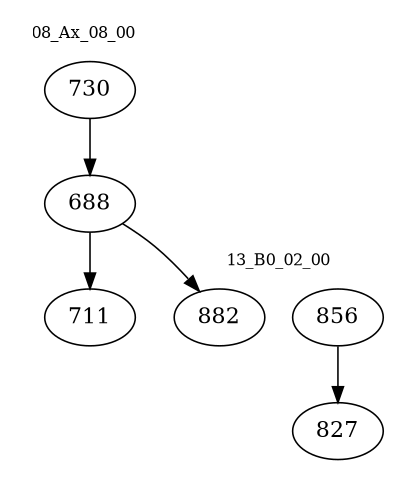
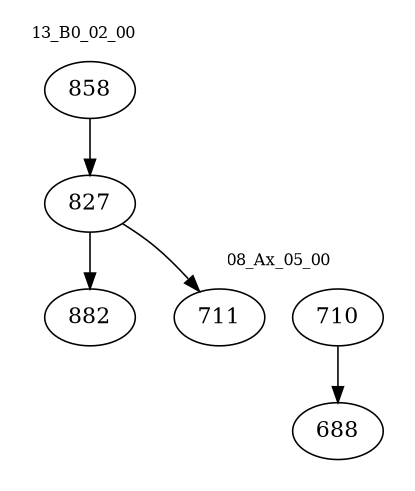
(84, 34) -> (279, 261)
(90, 90) -> (338, 317)
(90, 253) -> (172, 262)
(172, 262) -> (90, 253)
(338, 317) -> (90, 90)
